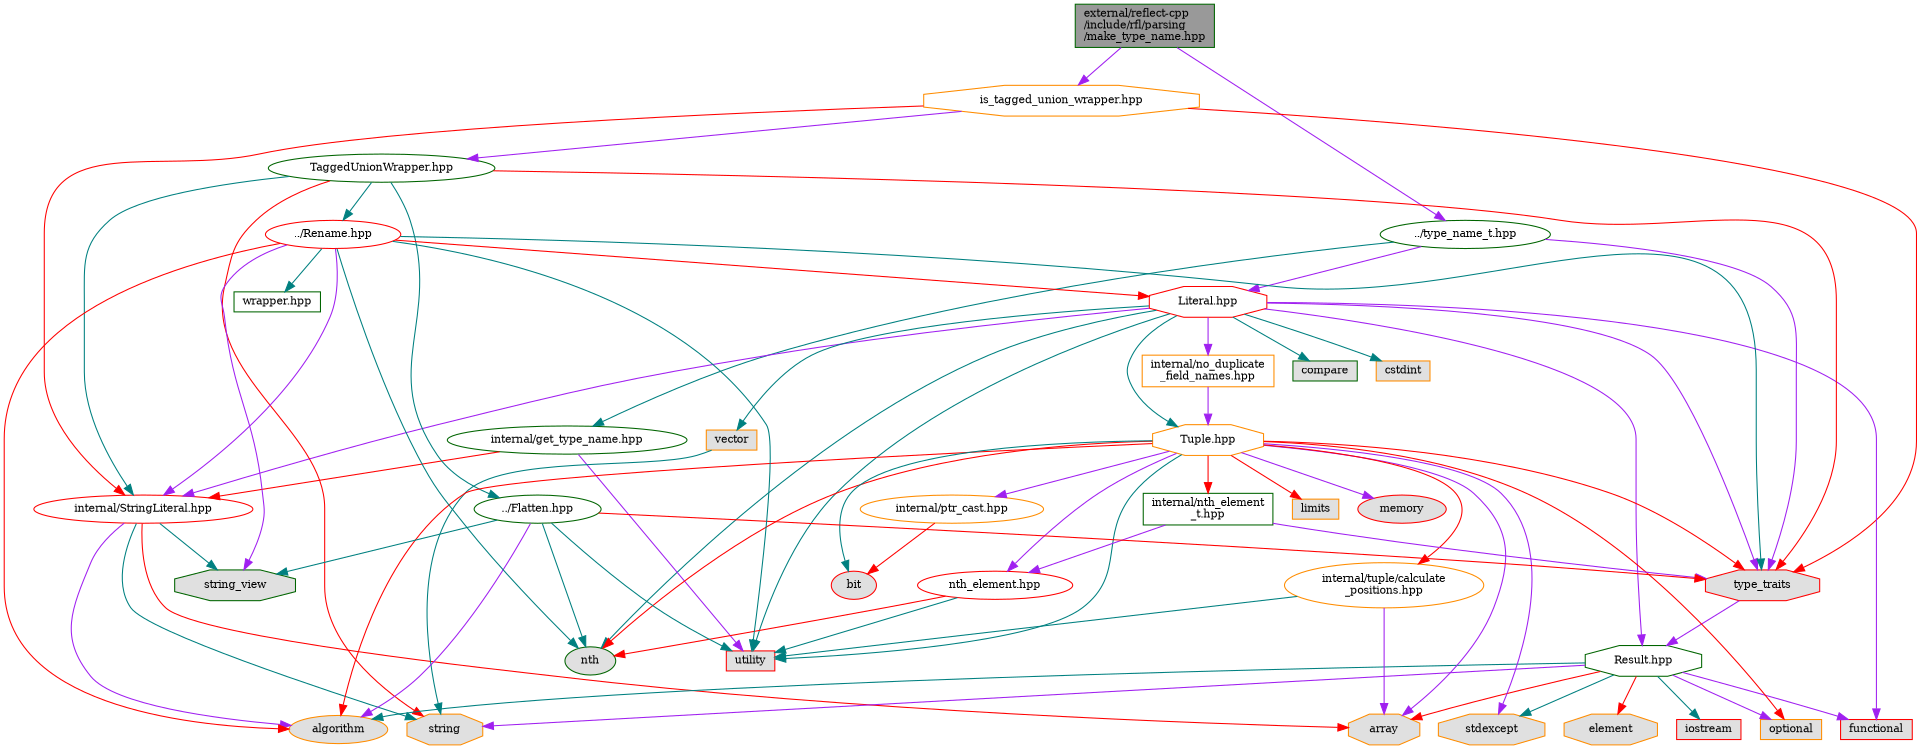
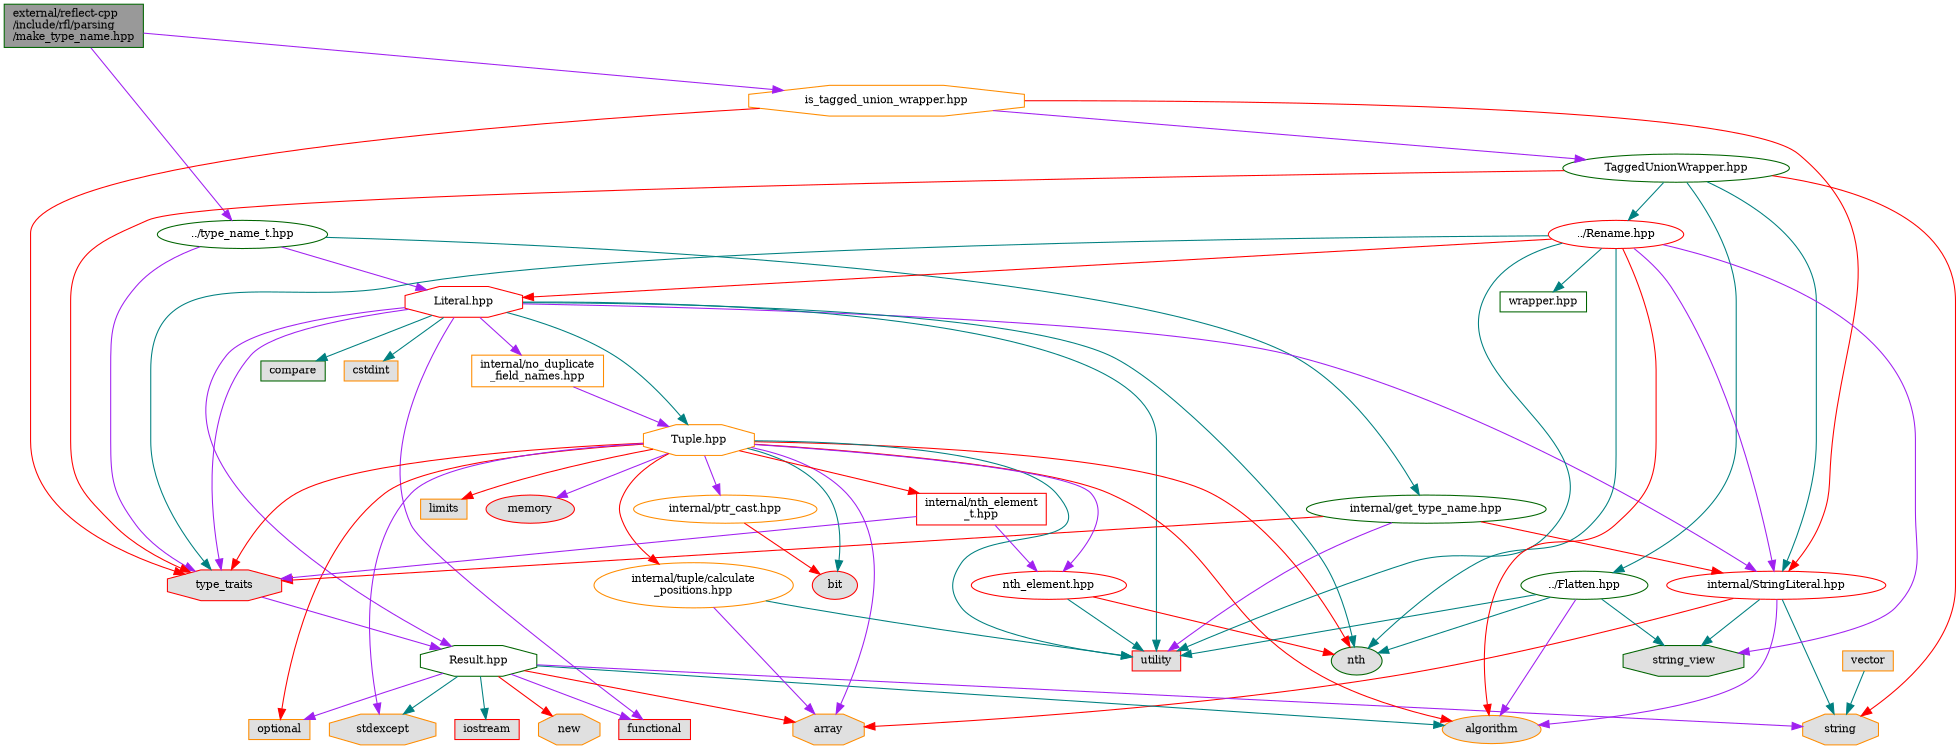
(931, 326) -> none
(1208, 509) -> (981, 509)
(1147, 542) -> (808, 548)
(1611, 730) -> (569, 730)
